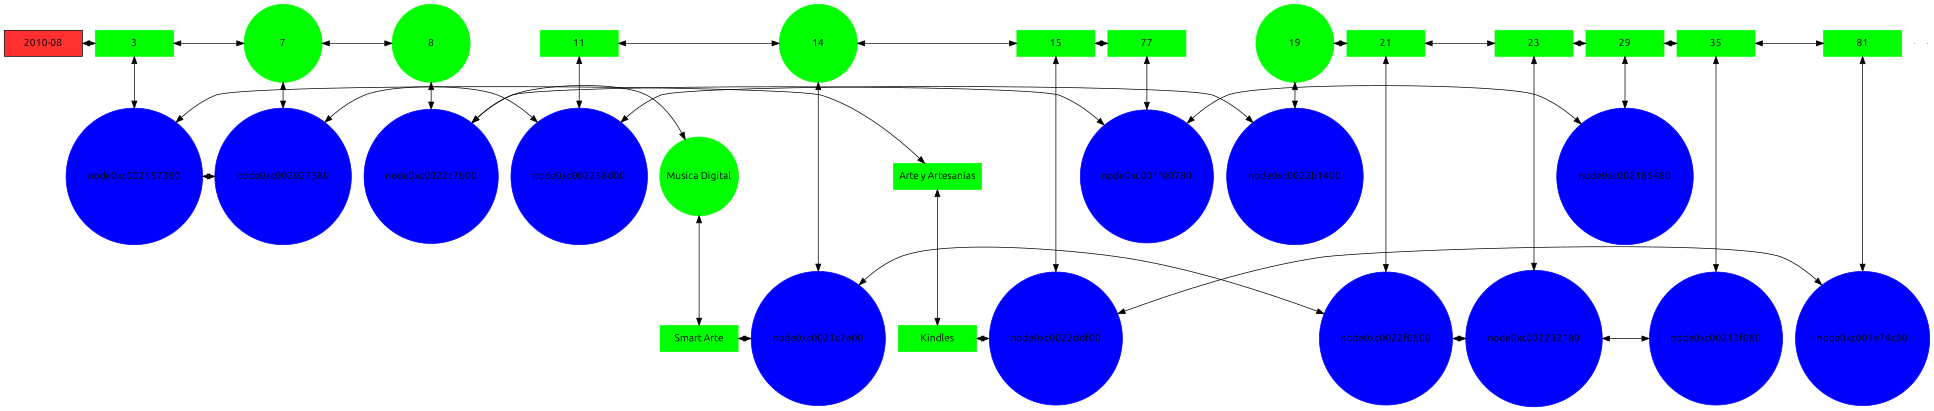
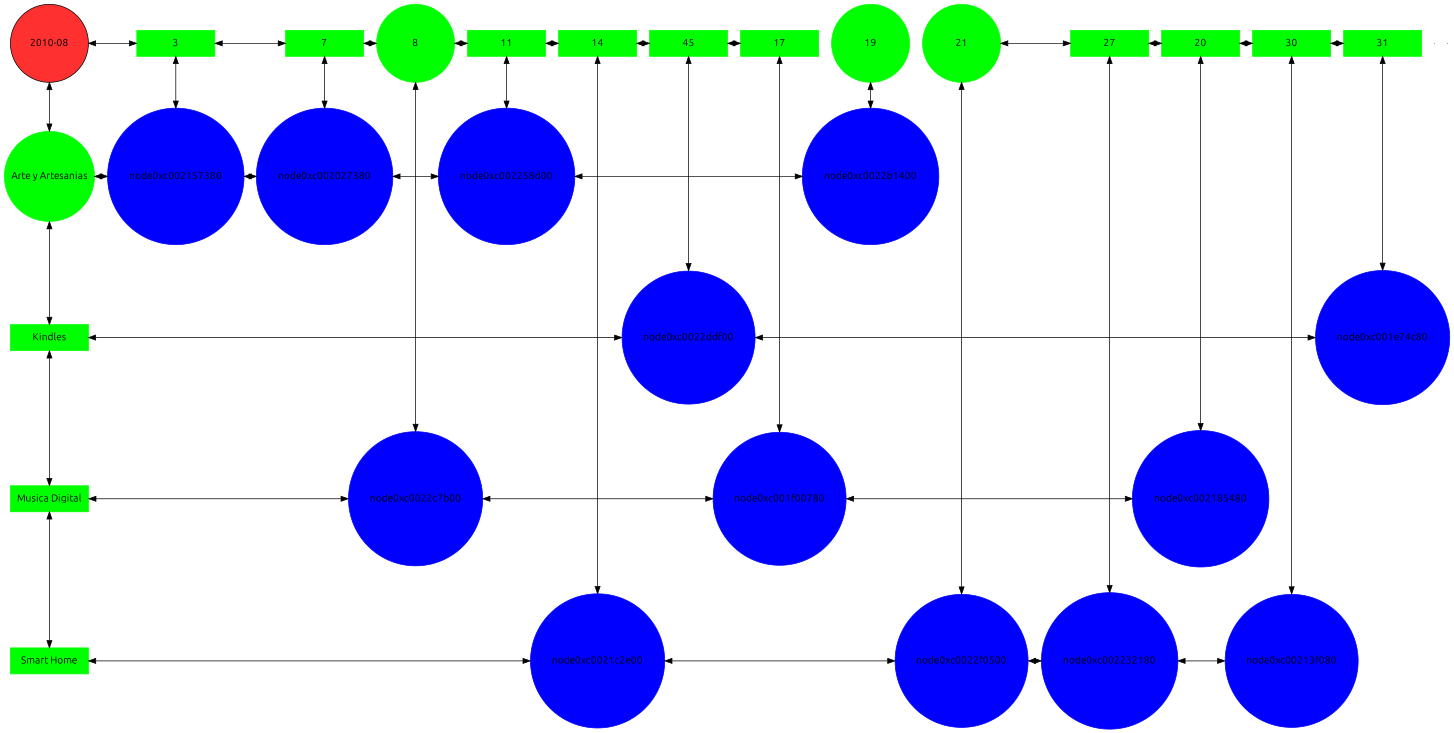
(43, 43) -> (49, 43)
(283, 43) -> (325, 43)
none -> (462, 43)
(818, 43) -> (598, 43)
(1056, 43) -> (689, 43)
(1147, 43) -> (780, 43)
(1342, 43) -> none
(1386, 43) -> (962, 43)
(1534, 43) -> (1110, 43)
(1625, 43) -> (1201, 43)
(1716, 43) -> (1292, 43)
(1863, 43) -> (1383, 43)
none -> (49, 107)
(699, 176) -> (49, 499)
(937, 176) -> (49, 176)
(699, 339) -> (49, 661)
none -> (49, 418)
